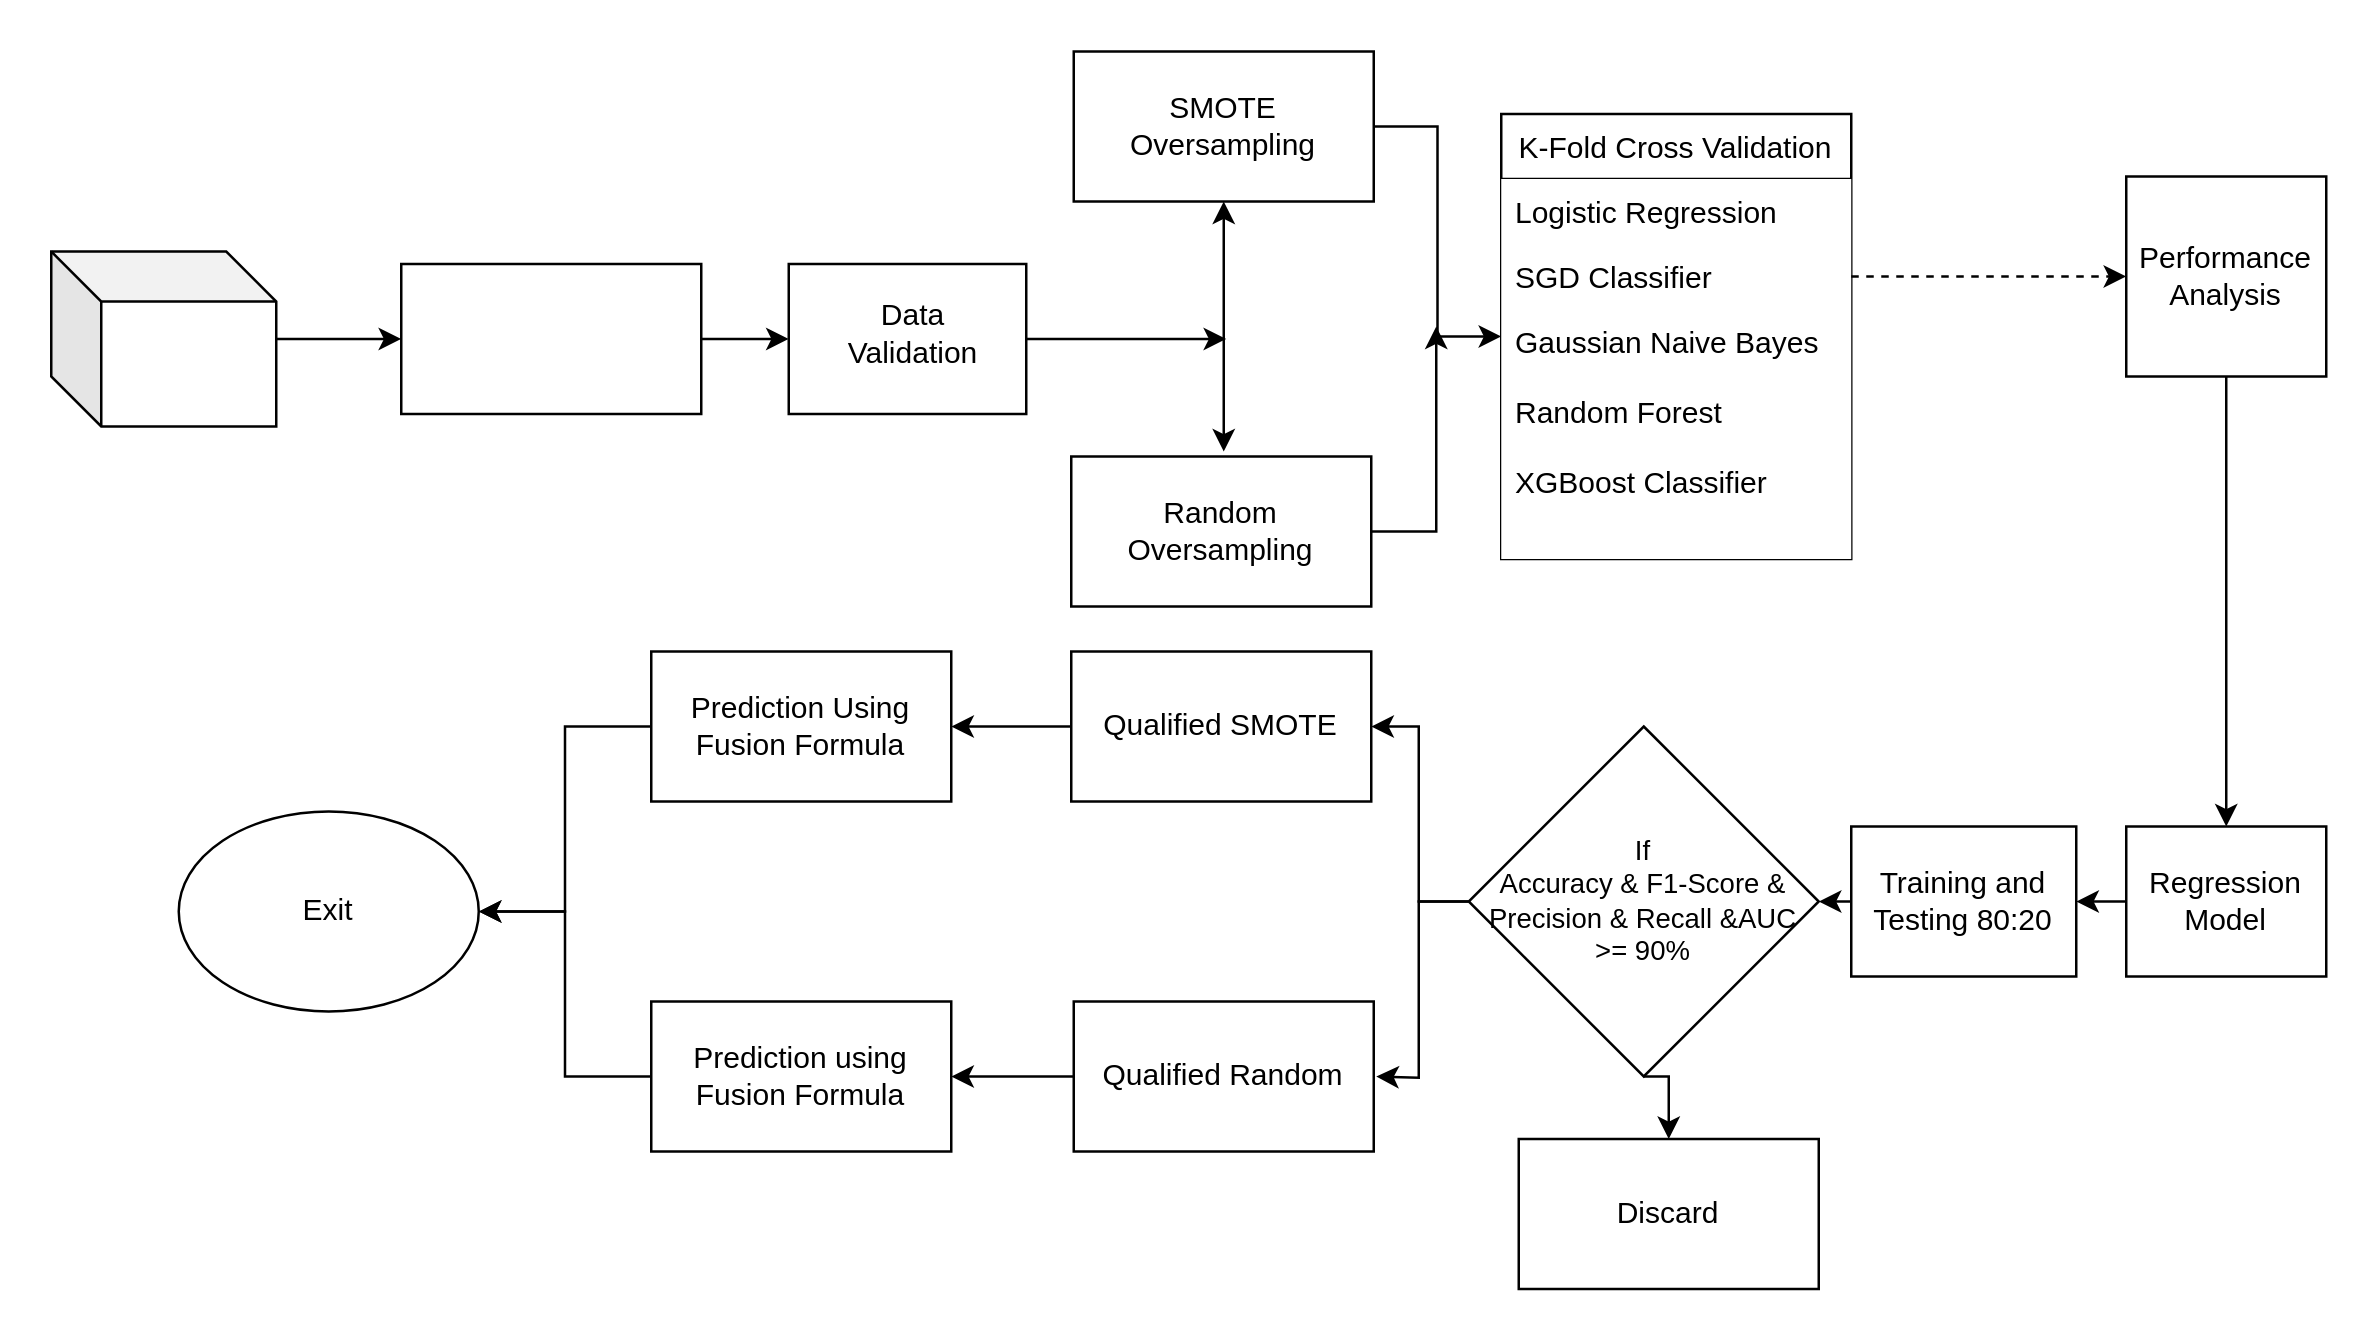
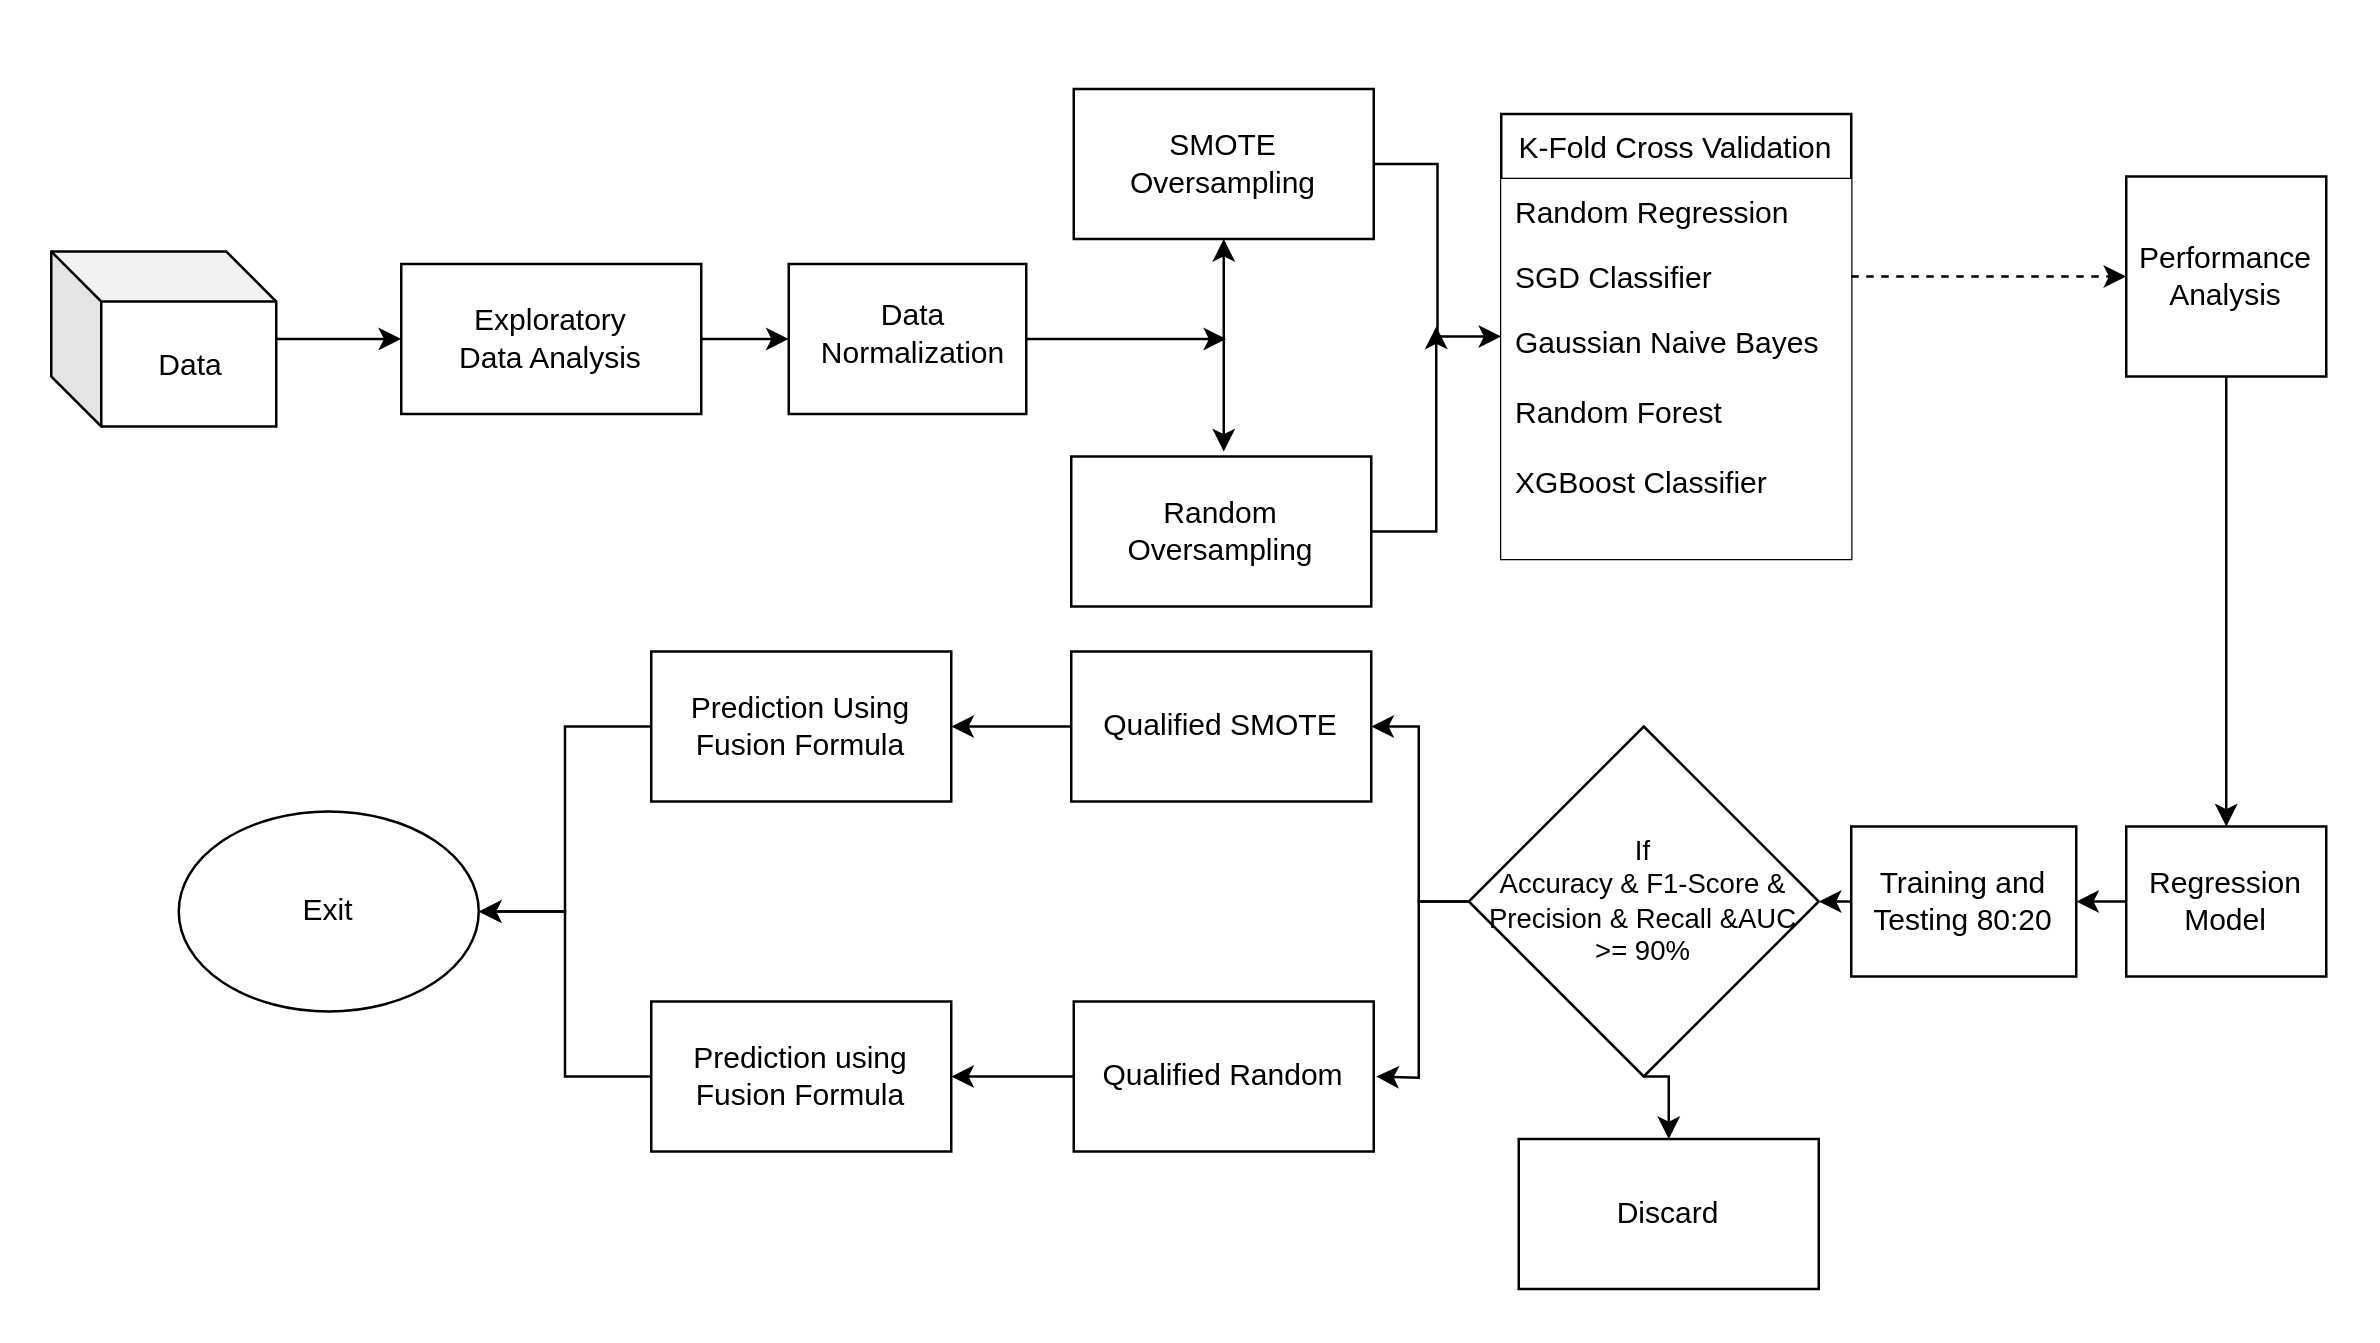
(1224, 126) -> (1224, 164)
(1659, 213) -> (1650, 213)
(914, 334) -> (914, 334)
none -> (551, 339)
none -> (191, 366)
